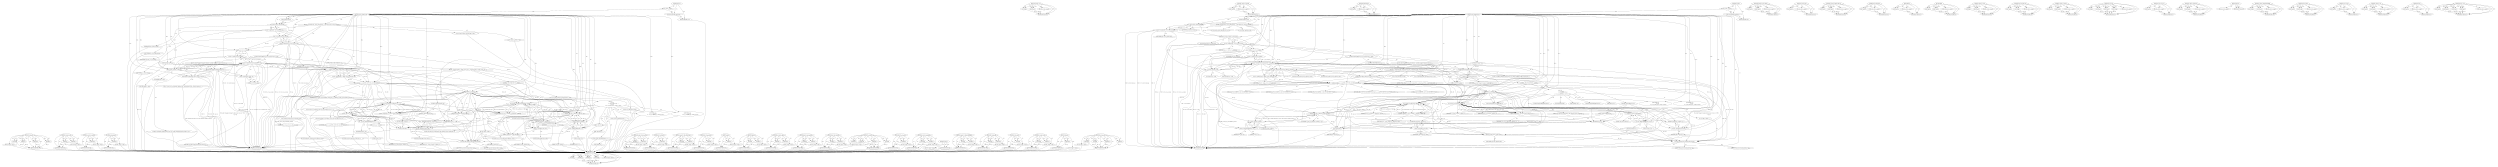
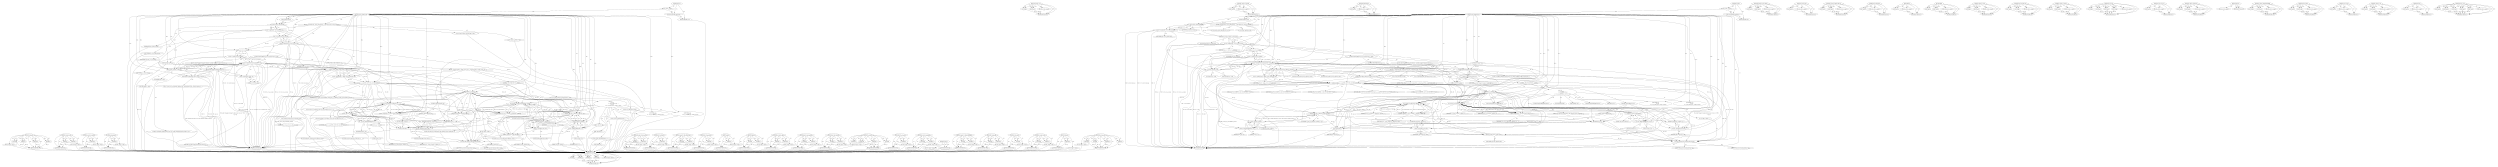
none -> (2471, 9)
